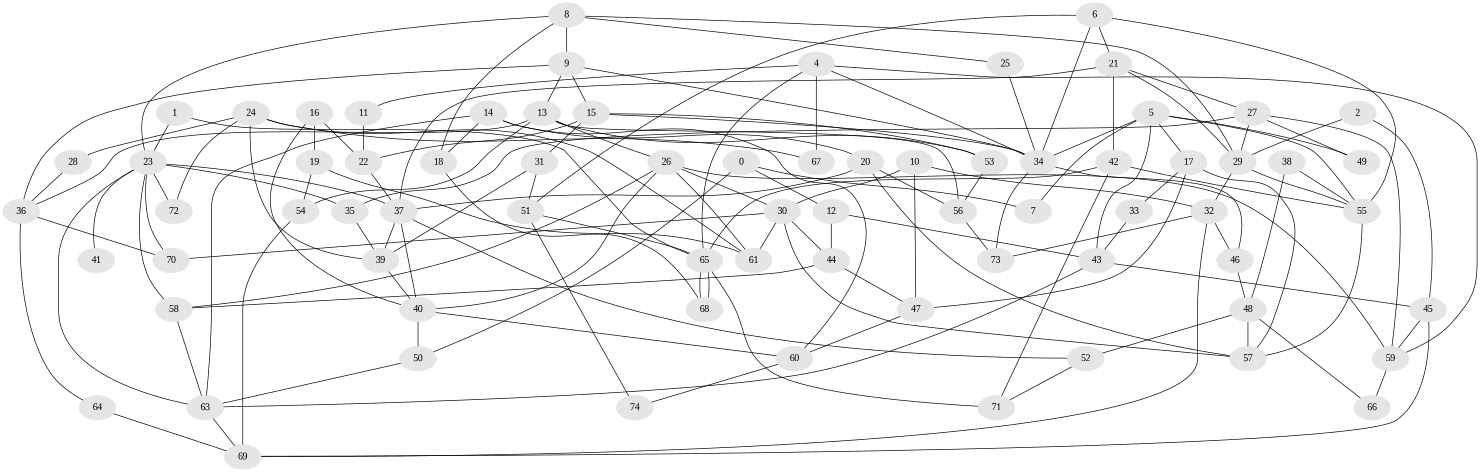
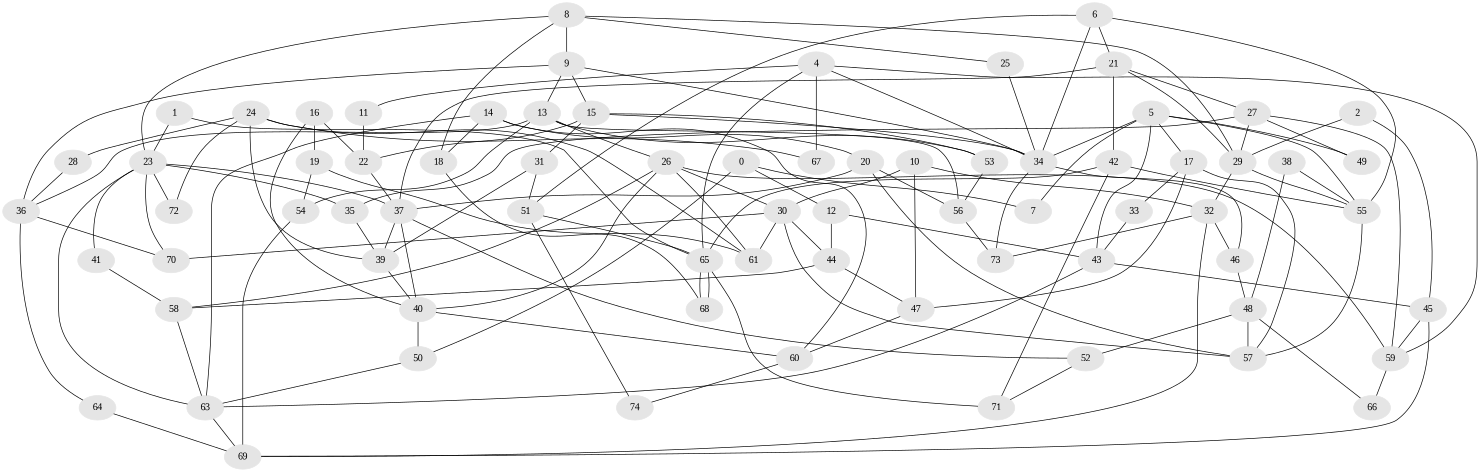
(140, 240) -> (135, 285)
